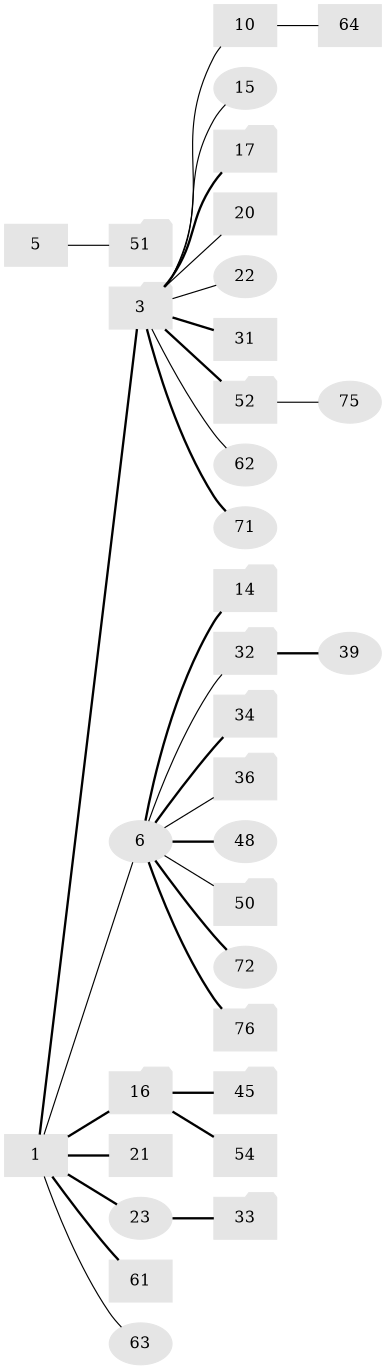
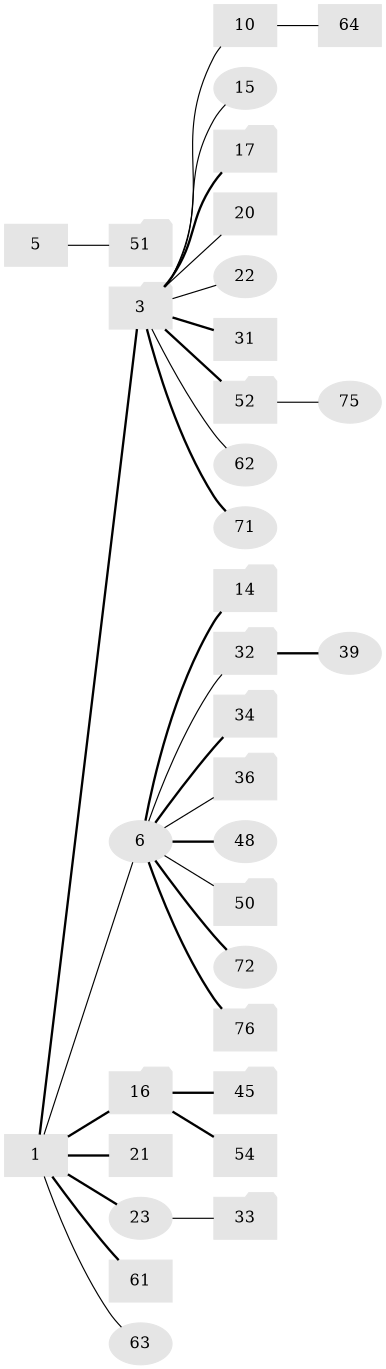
(193, 1218) -> (193, 1218)
